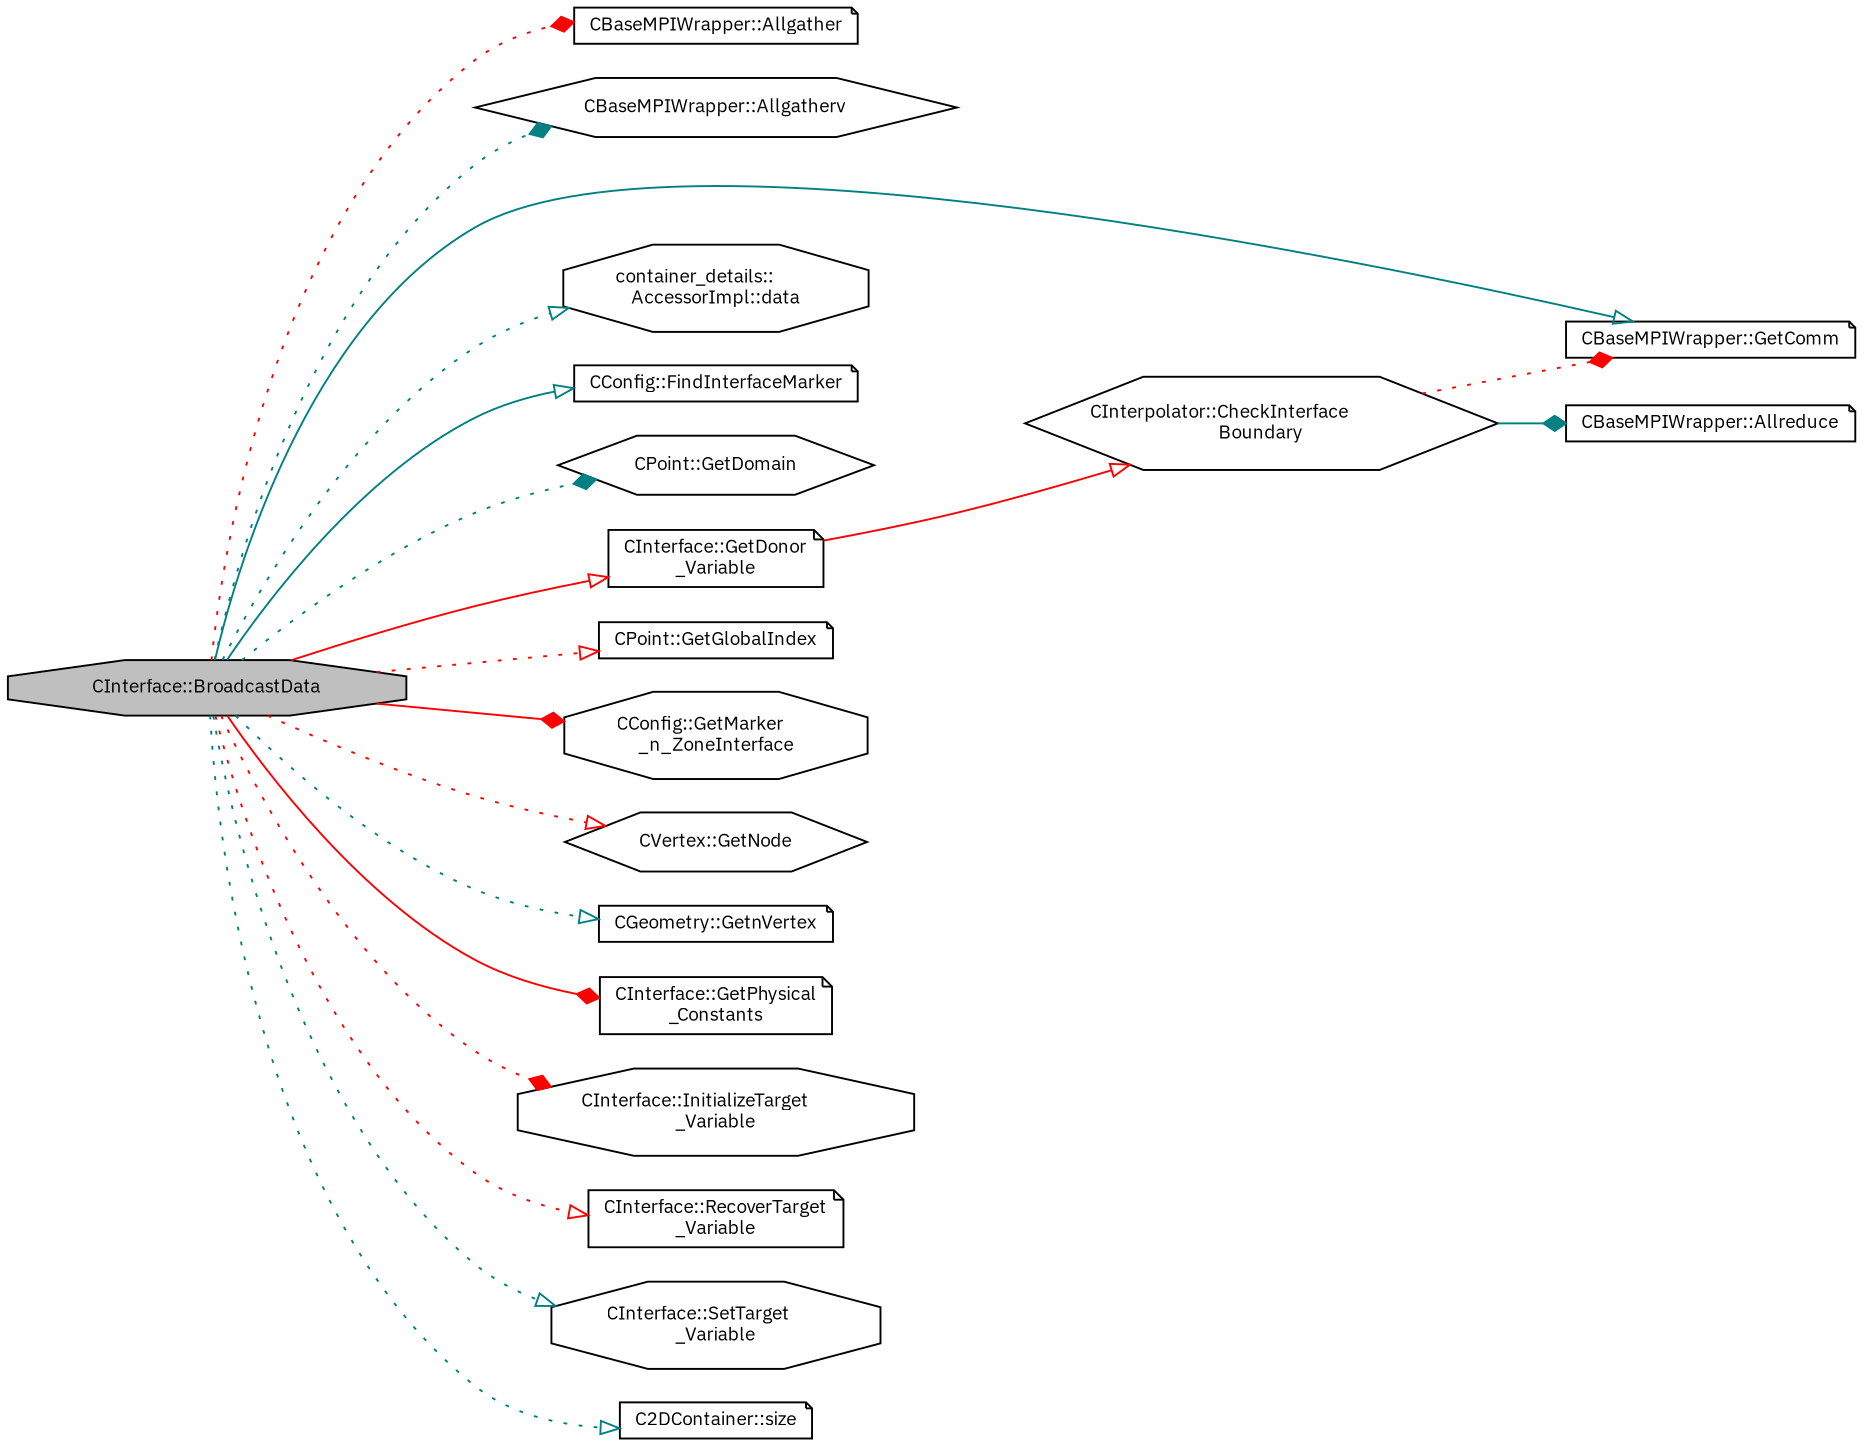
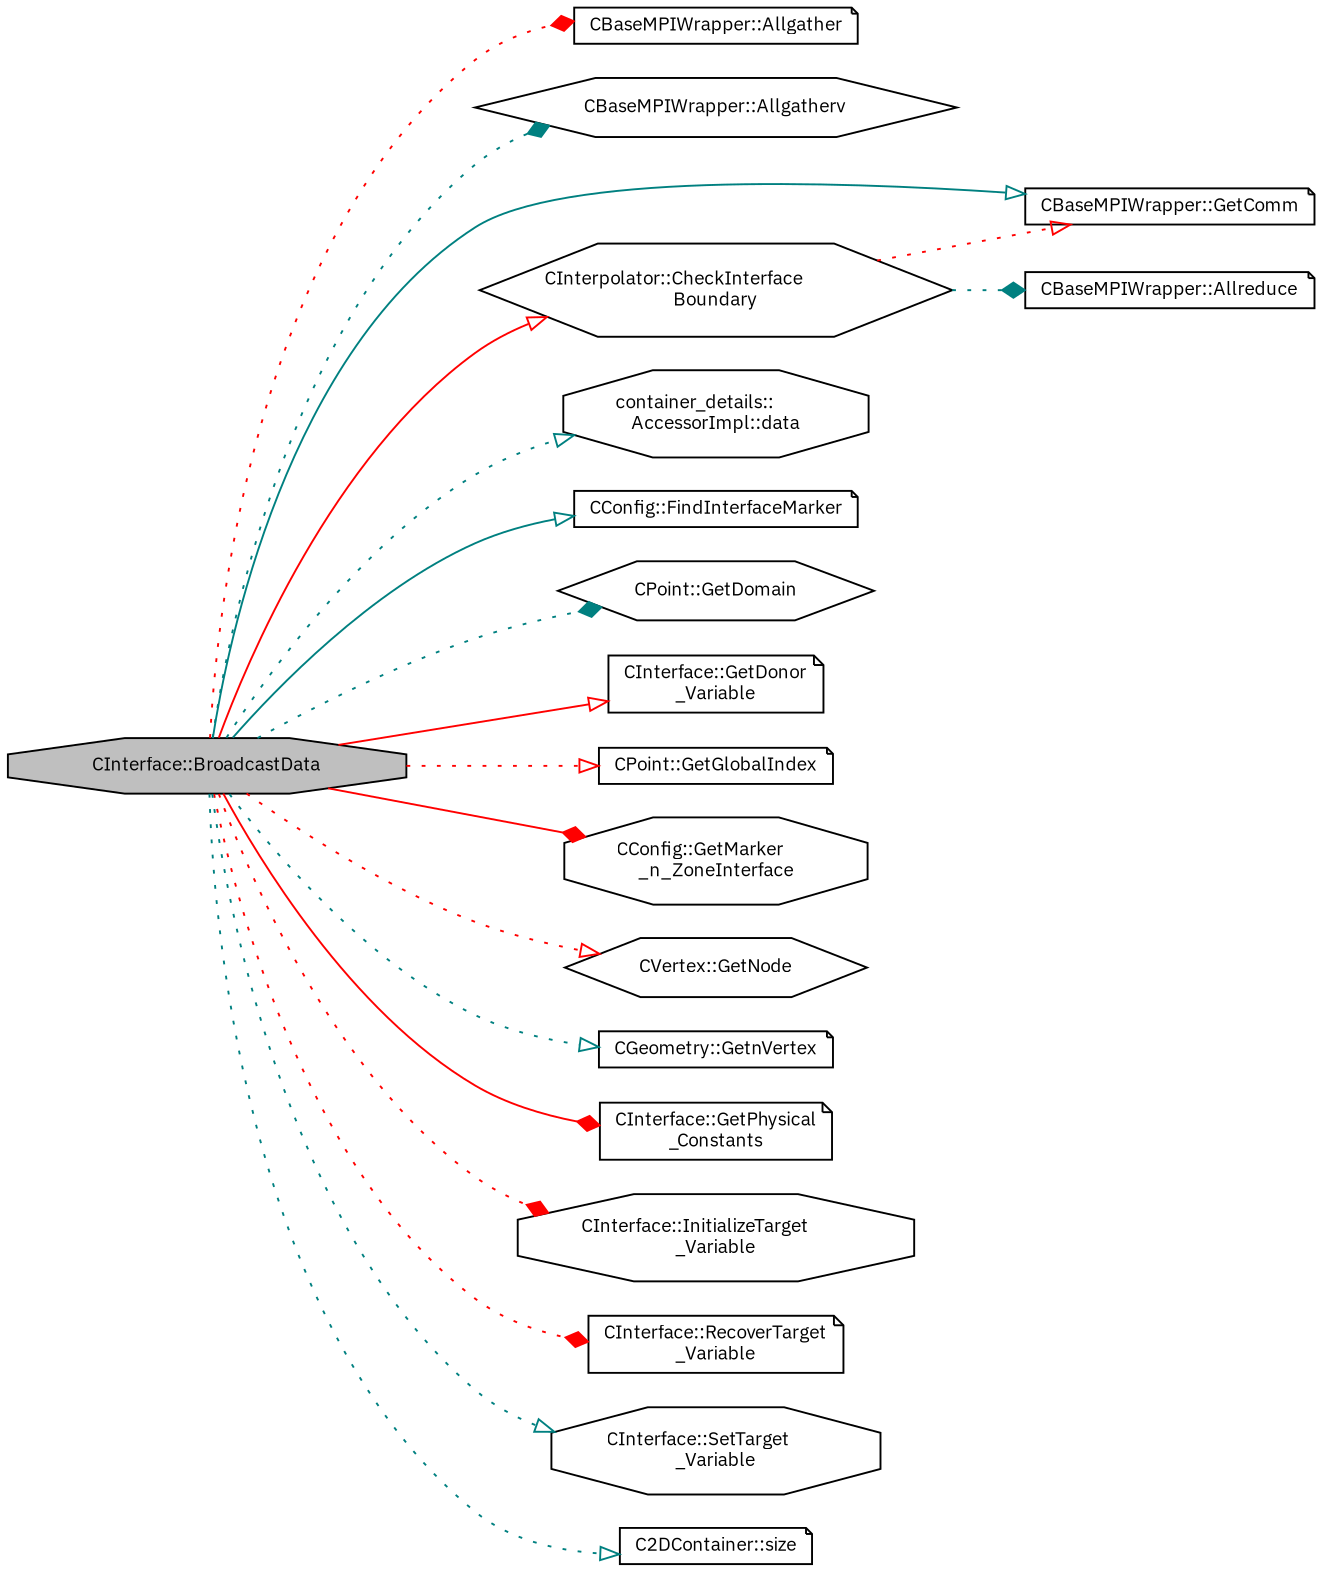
(1506, 378) -> (964, 244)
(1520, 423) -> (977, 290)
(969, 510) -> (338, 502)
(334, 1010) -> (325, 1113)
